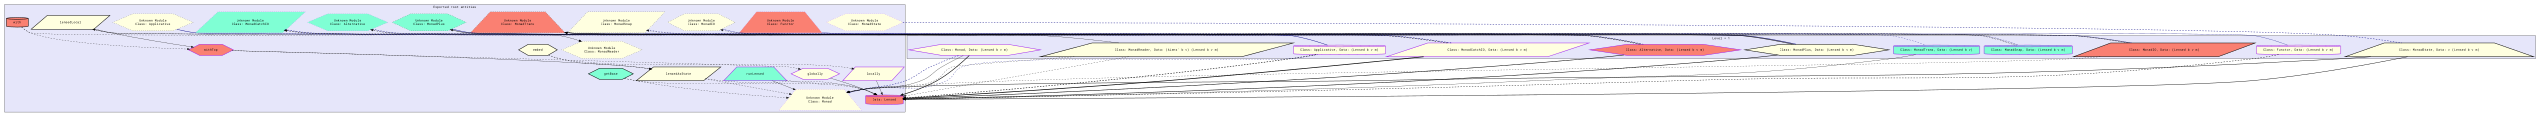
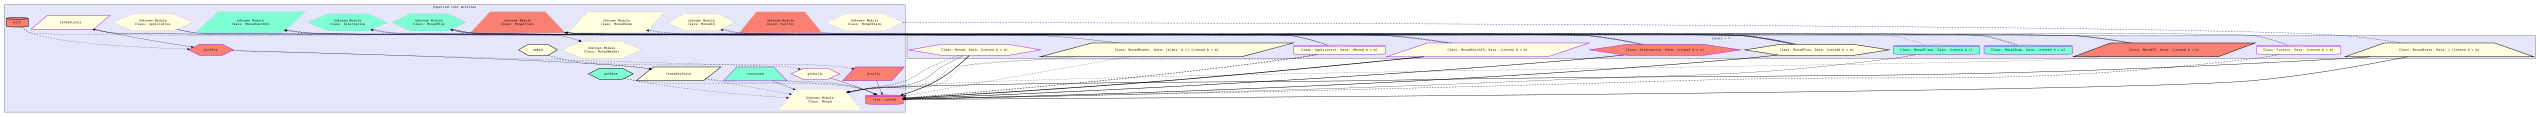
(71, 22) -> (71, 22)
(1340, 50) -> (1340, 50)
(874, 74) -> (874, 74)
